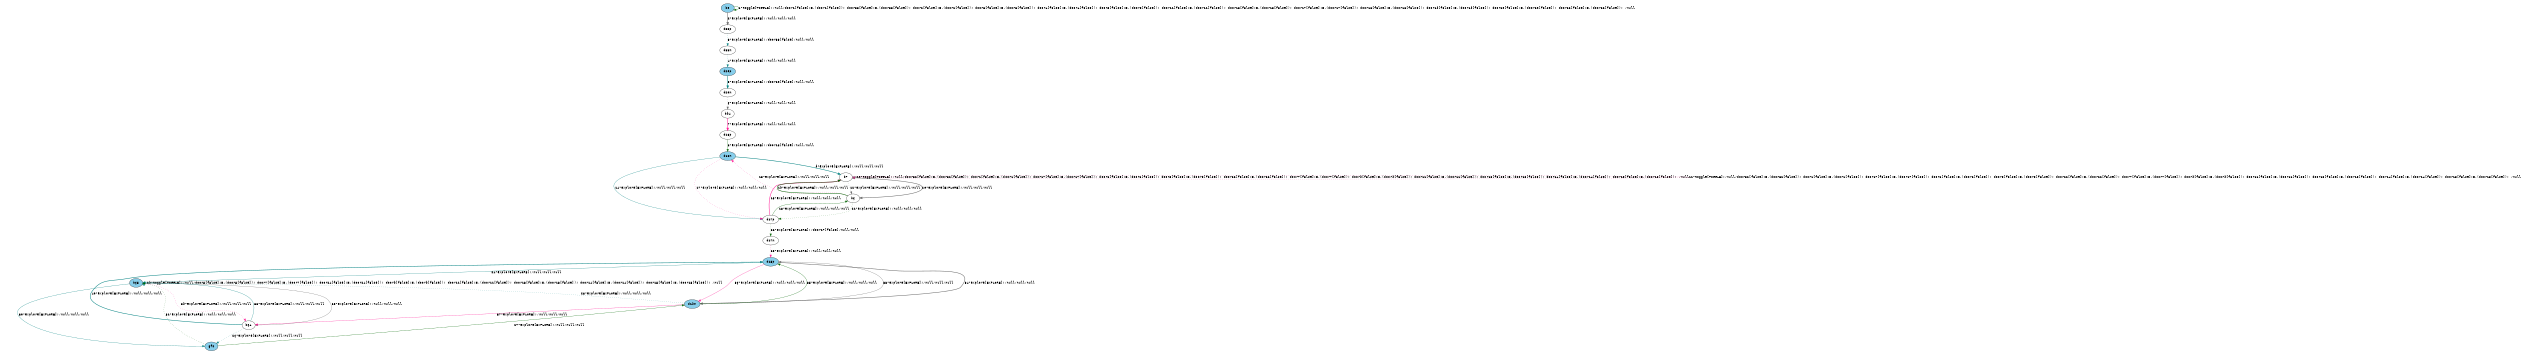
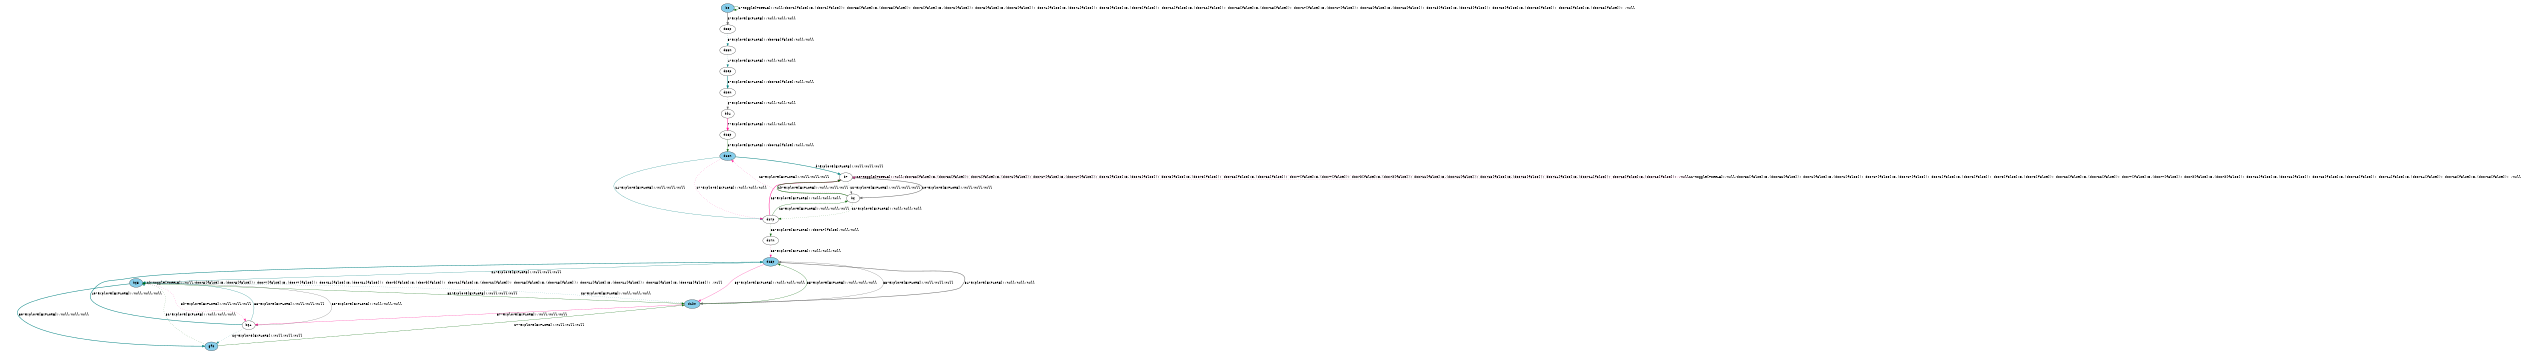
(728, 71) -> (728, 71)
none -> (412, 293)
(48, 331) -> (48, 331)
